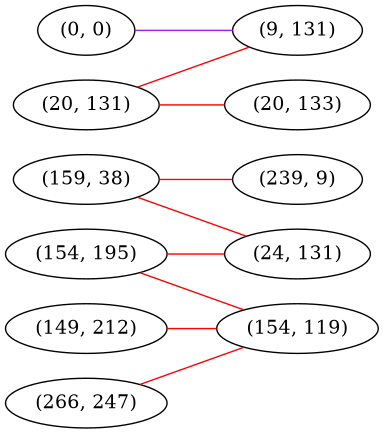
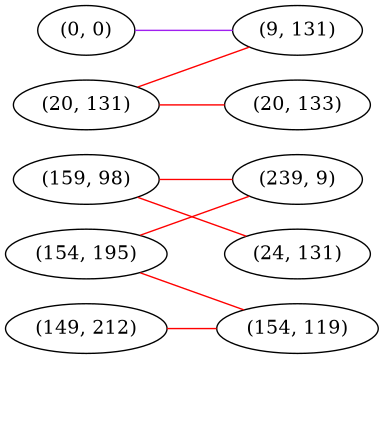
(86, 179) -> (86, 179)
(196, 254) -> (206, 212)
(86, 403) -> none
